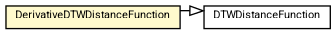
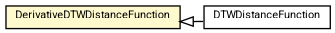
(185, 11) -> (198, 21)
